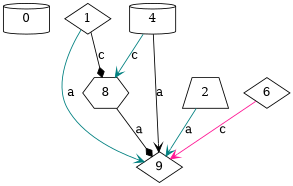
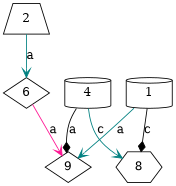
(26, 19) -> none
(88, 19) -> (149, 93)
(156, 89) -> (69, 125)
(131, 128) -> none
(183, 129) -> (26, 52)
(223, 130) -> (53, 130)
